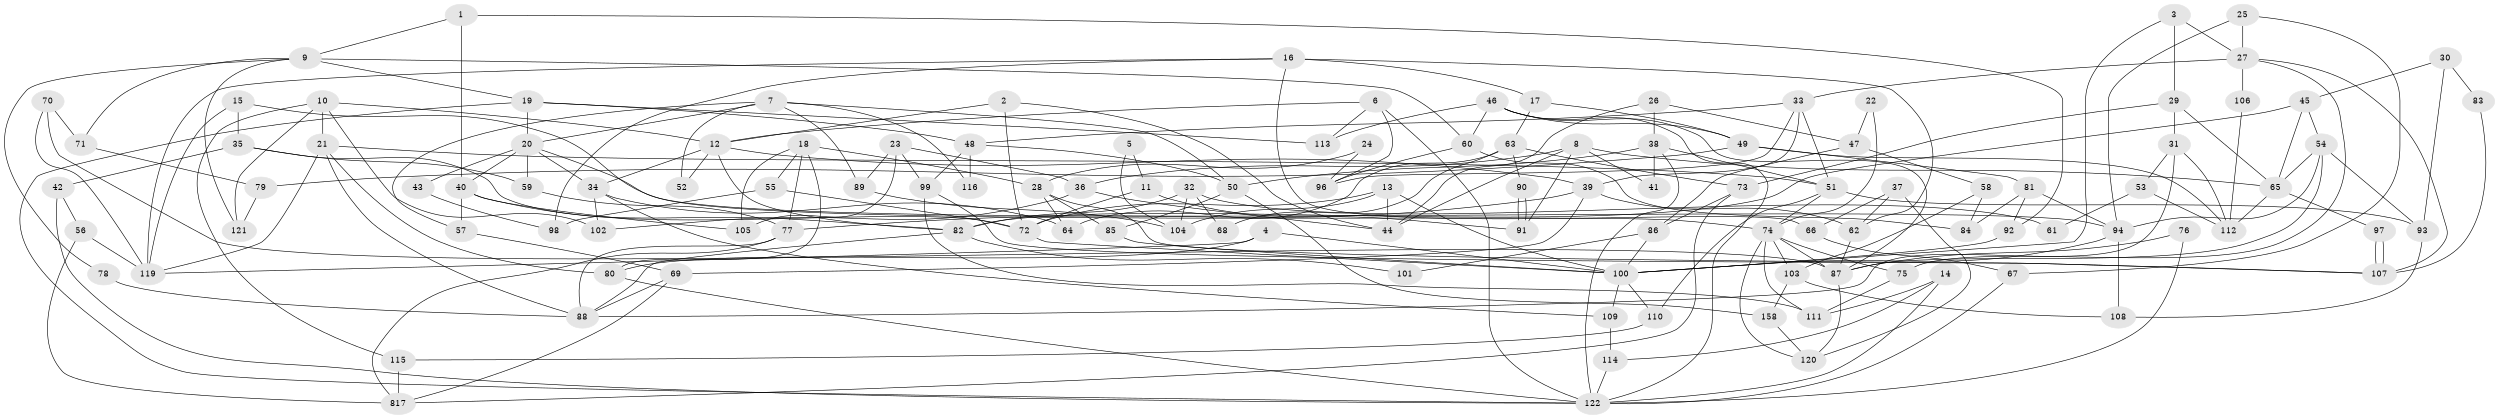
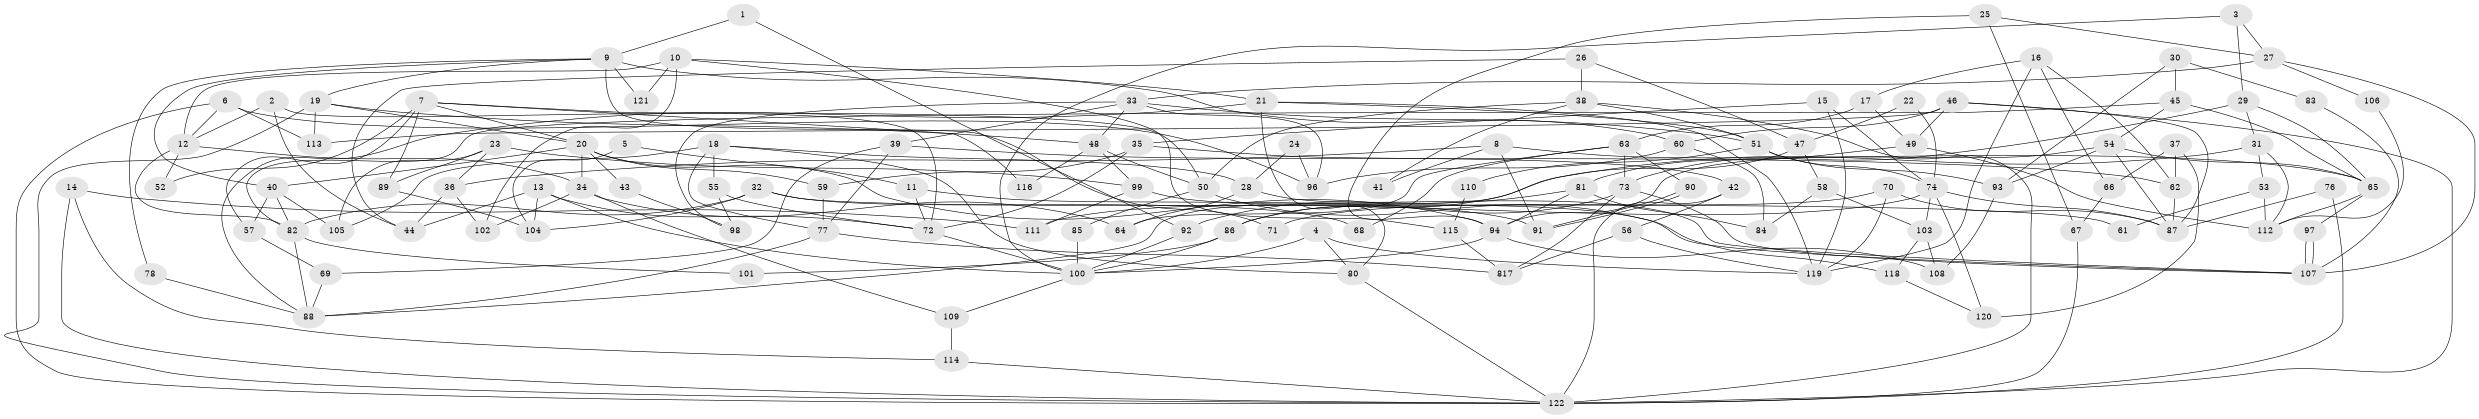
(886, 73) -> (844, 110)
(461, 101) -> (211, 83)
(1047, 165) -> none
(1481, 186) -> none
(261, 188) -> none
(1071, 207) -> none
none -> (1958, 263)
(1903, 274) -> none
(1638, 296) -> none
(1769, 317) -> (1892, 274)
(1839, 322) -> none
(547, 355) -> none
